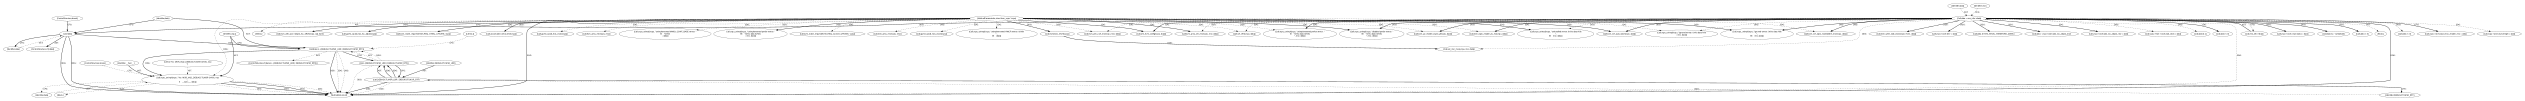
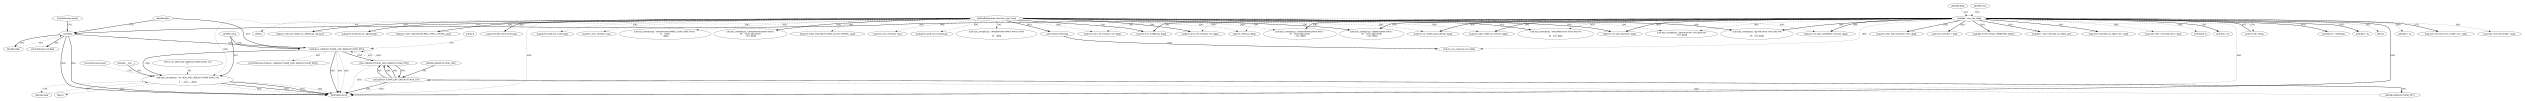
(635, 22) -> (635, 22)
(1057, 34) -> (1057, 34)
(2293, 34) -> none
